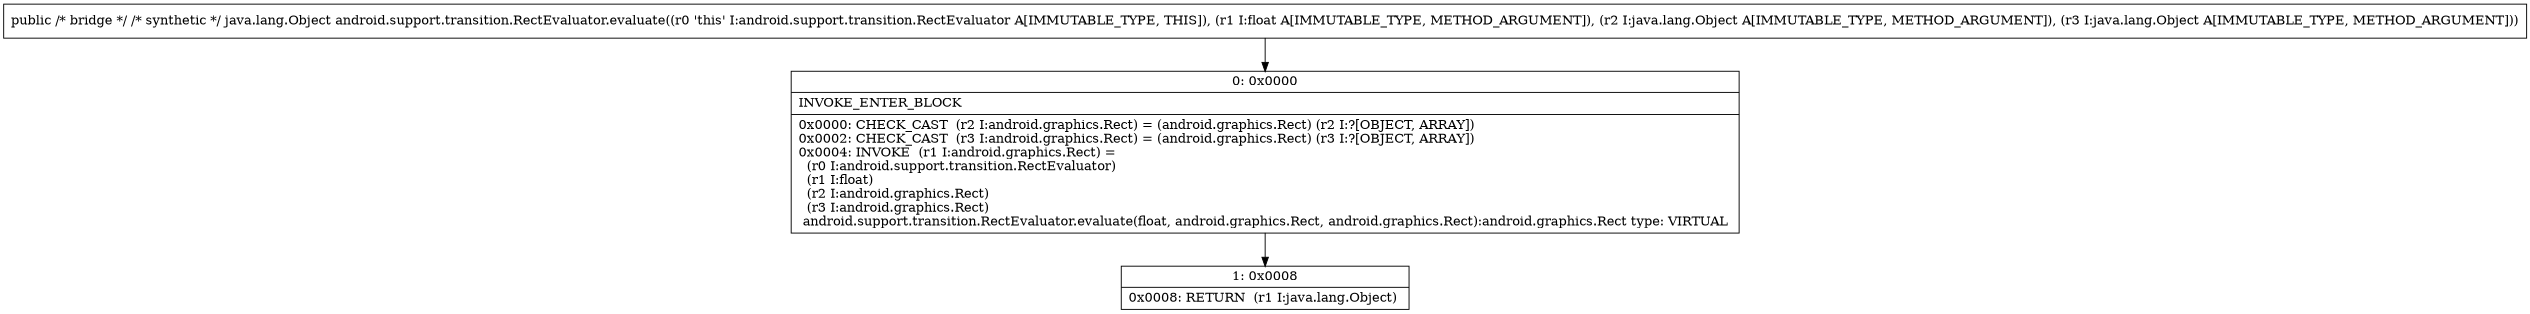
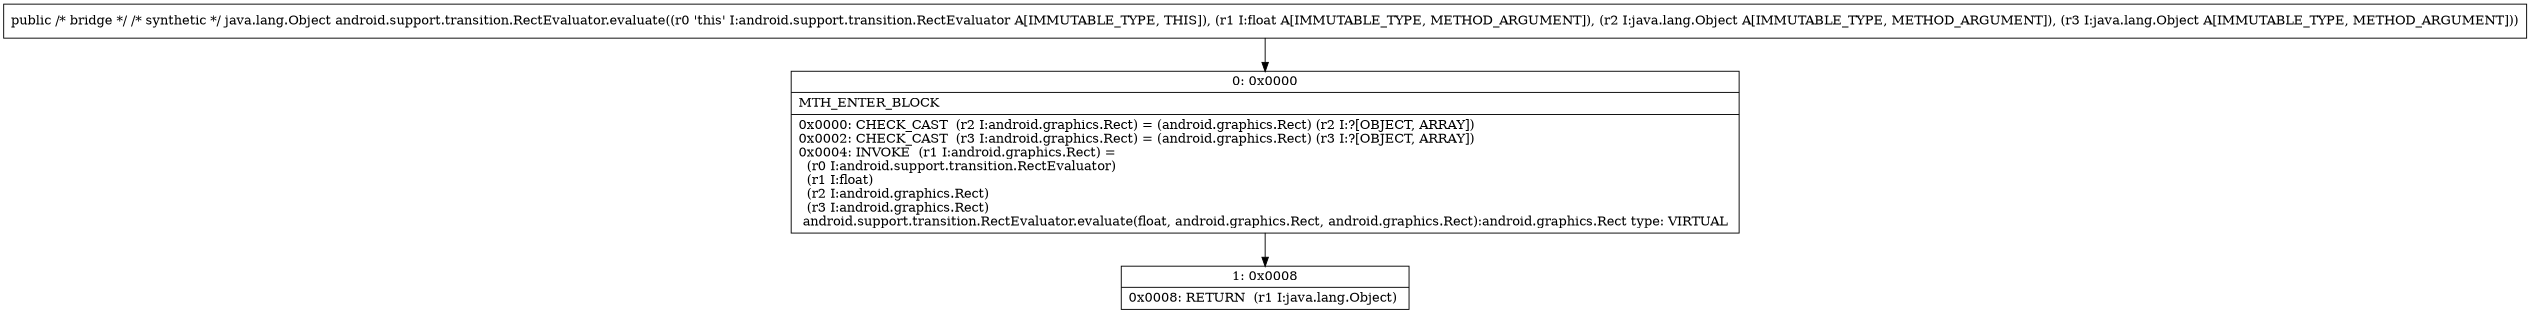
(880, 103) -> (869, 103)
